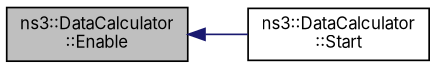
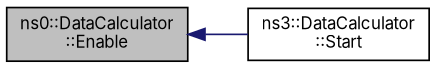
(97, 34) -> (97, 34)
